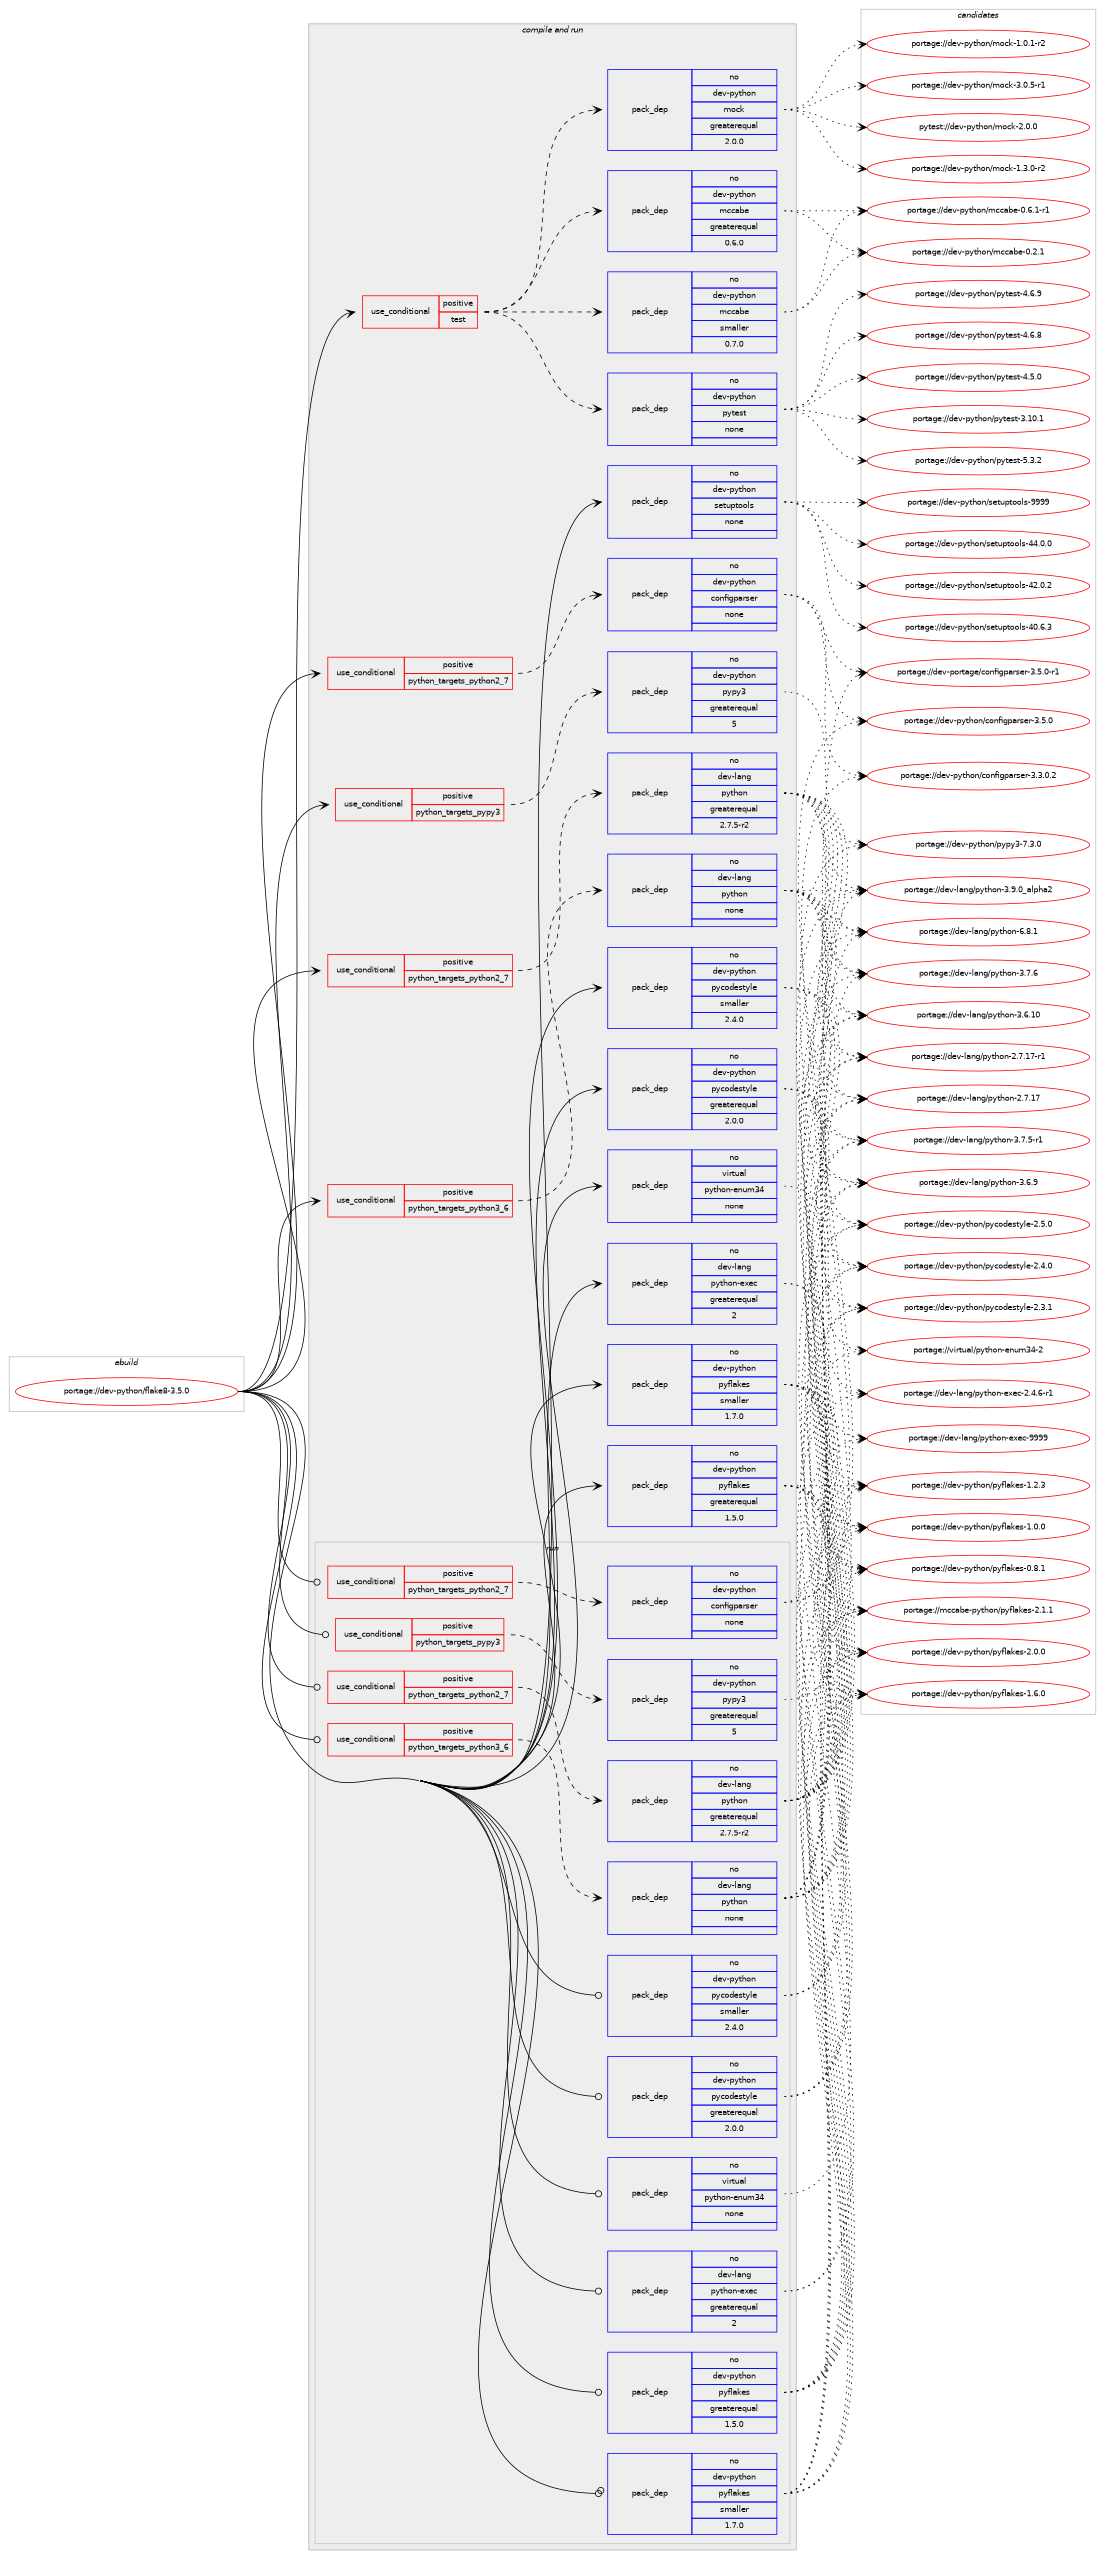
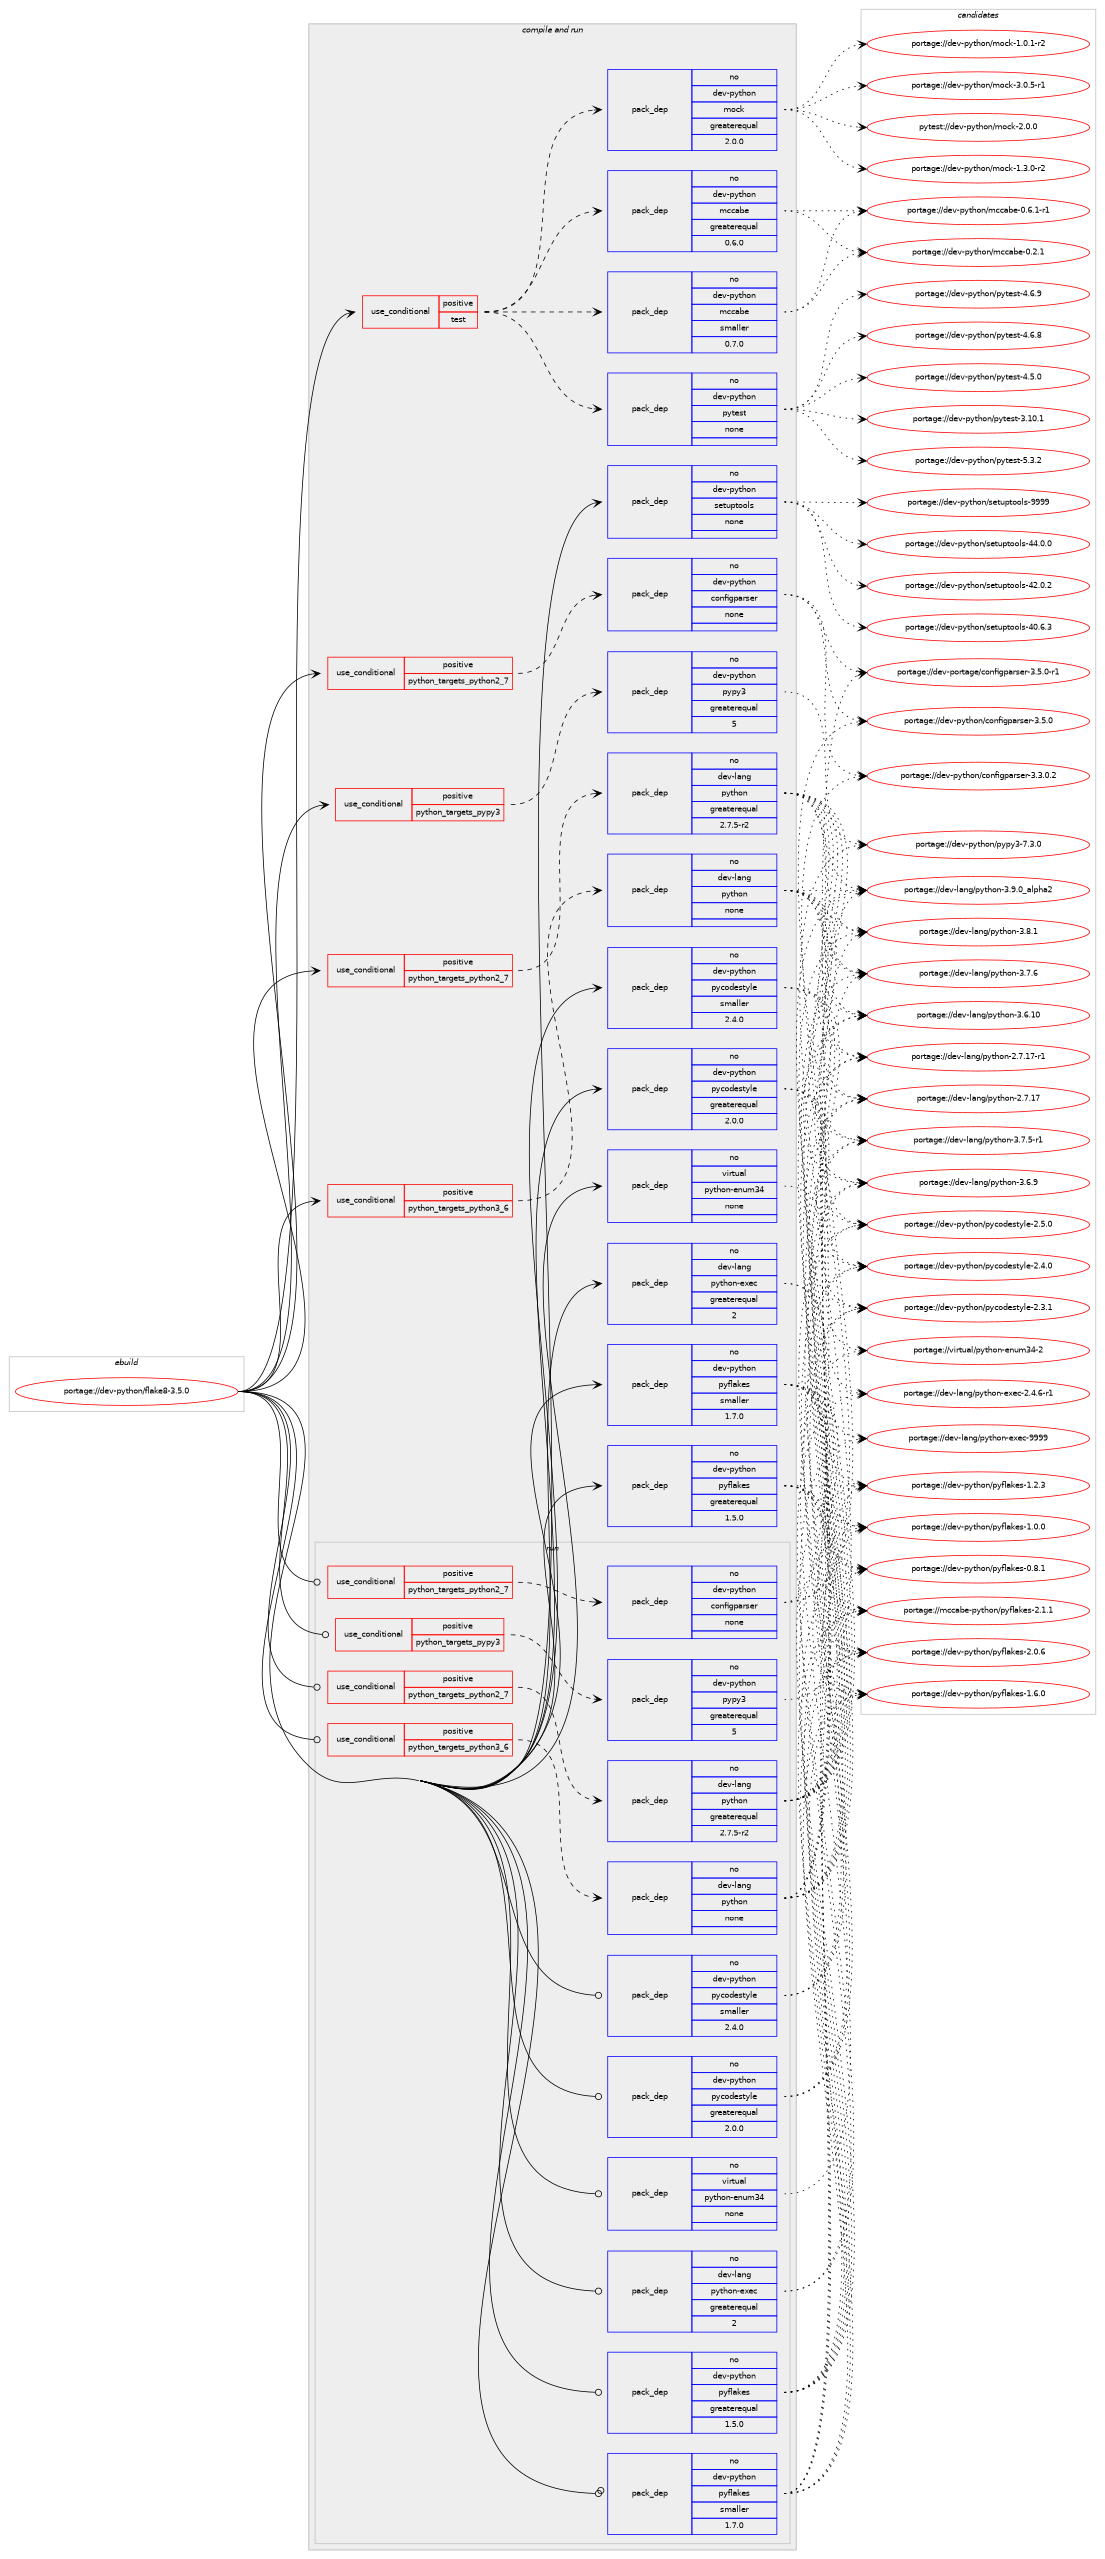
(978, 932) -> (978, 932)
(978, 1653) -> (978, 1653)
